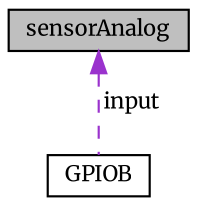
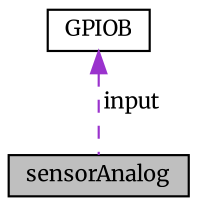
(99, 114) -> (99, 114)
